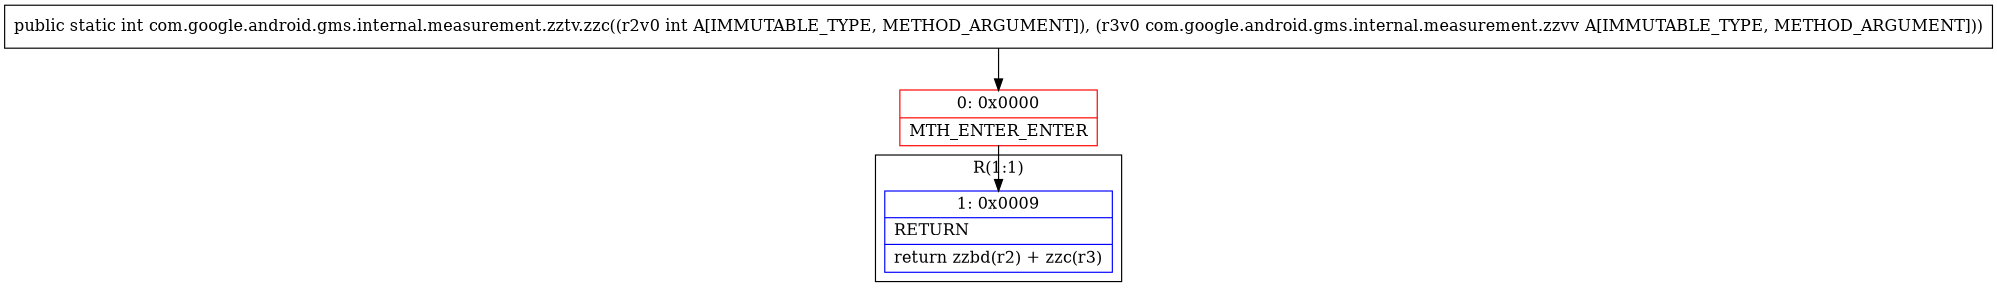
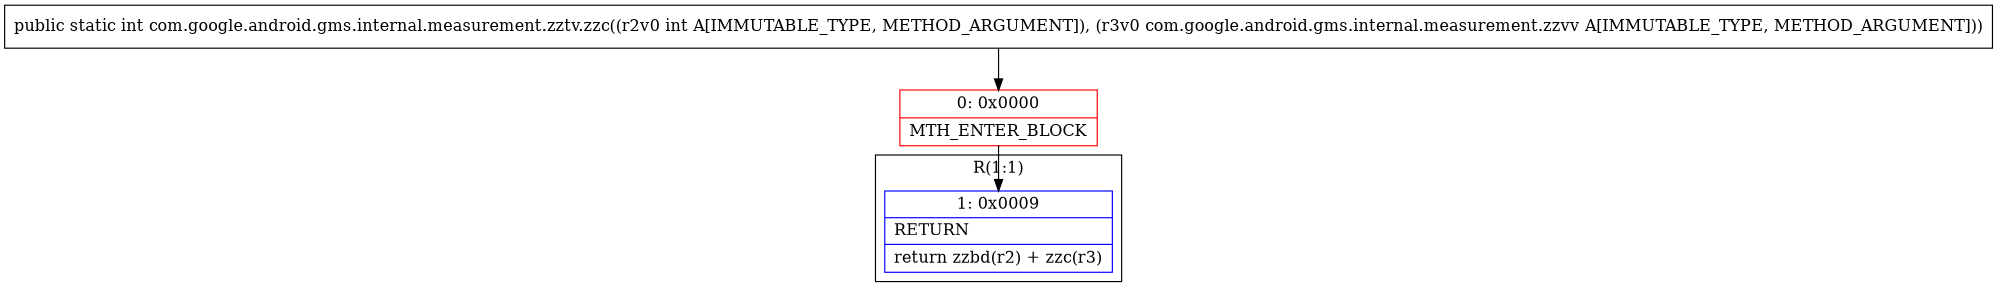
(999, 131) -> (999, 131)
